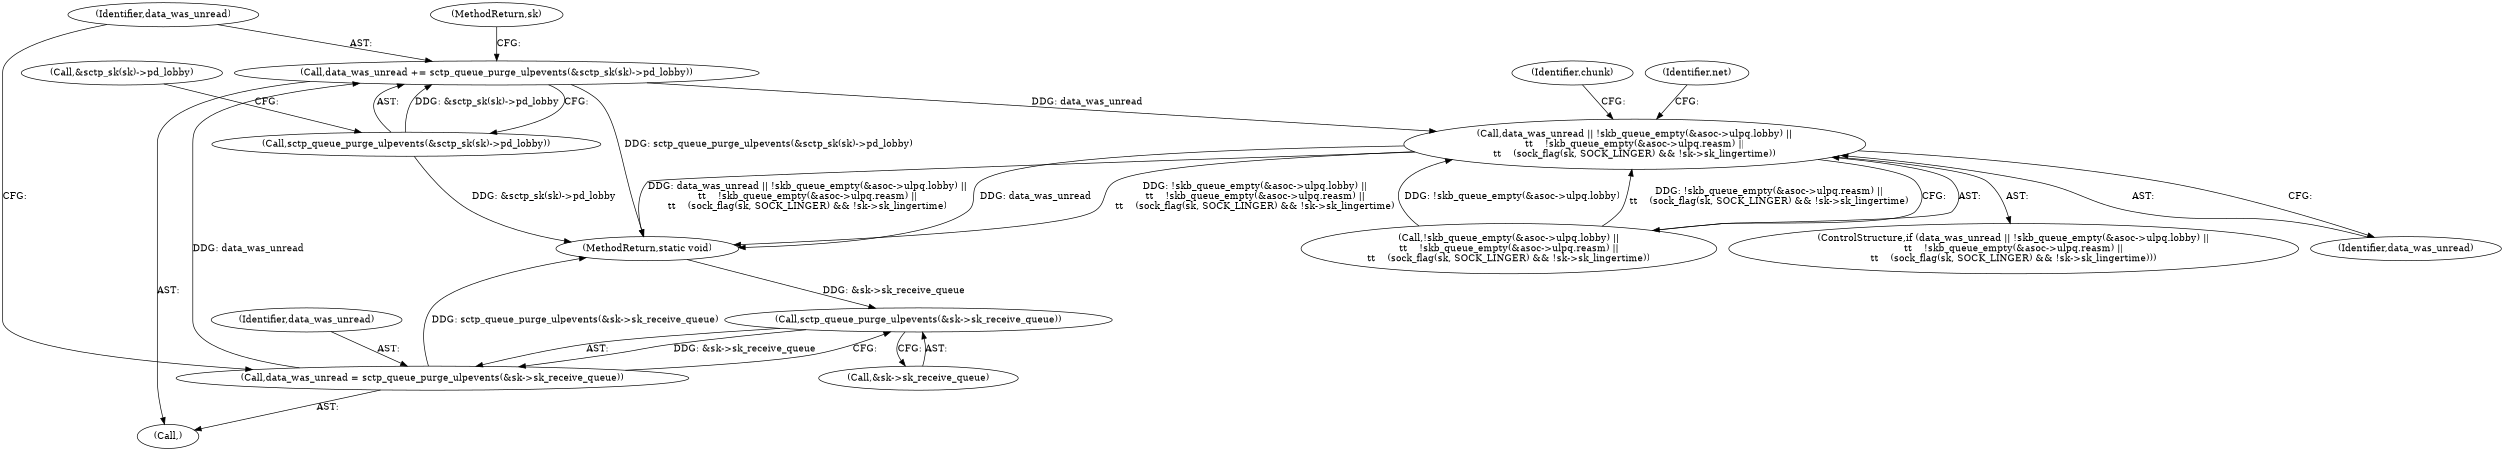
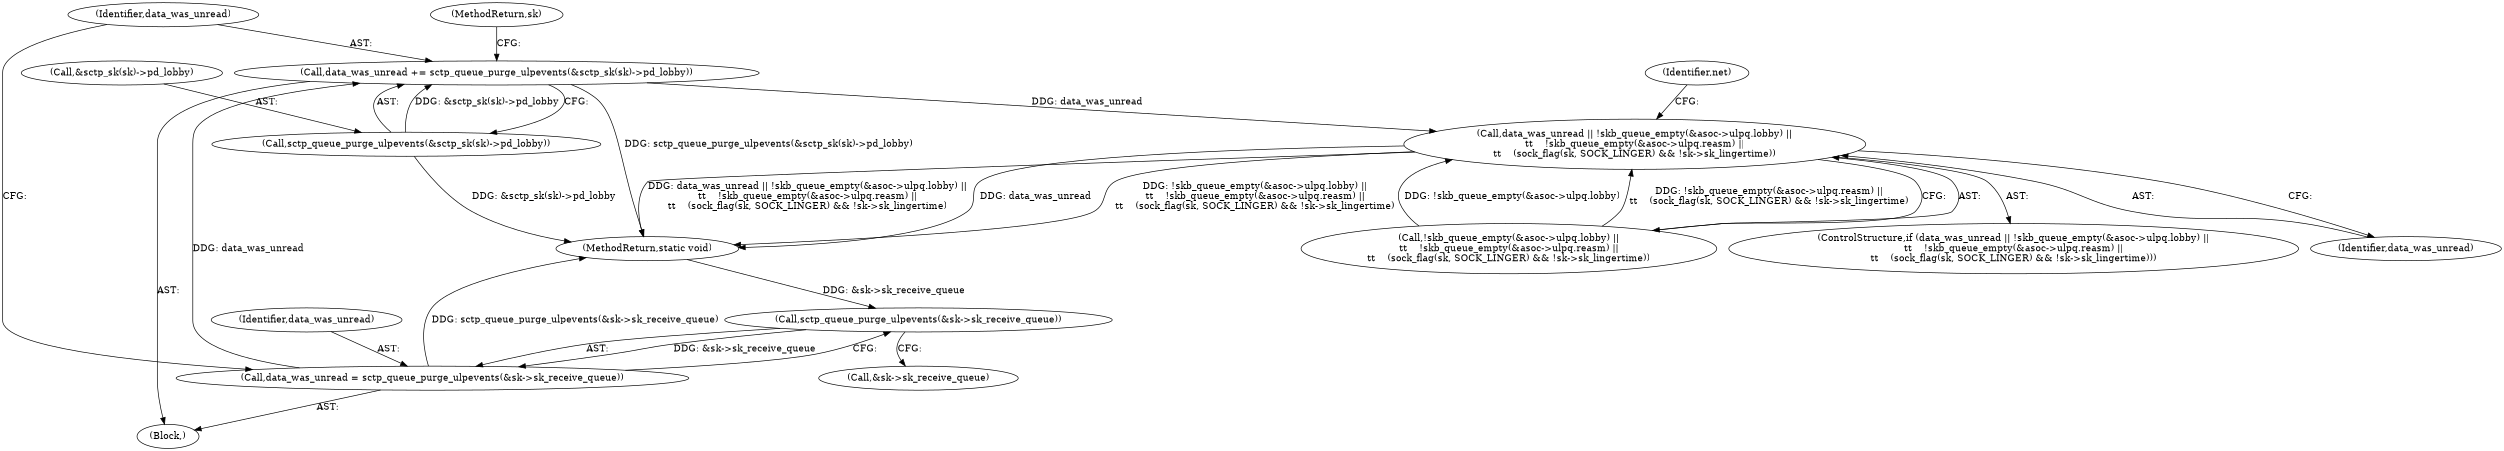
(1573, 73) -> none
(268, 102) -> (268, 102)
(925, 353) -> none
(168, 436) -> (168, 436)
